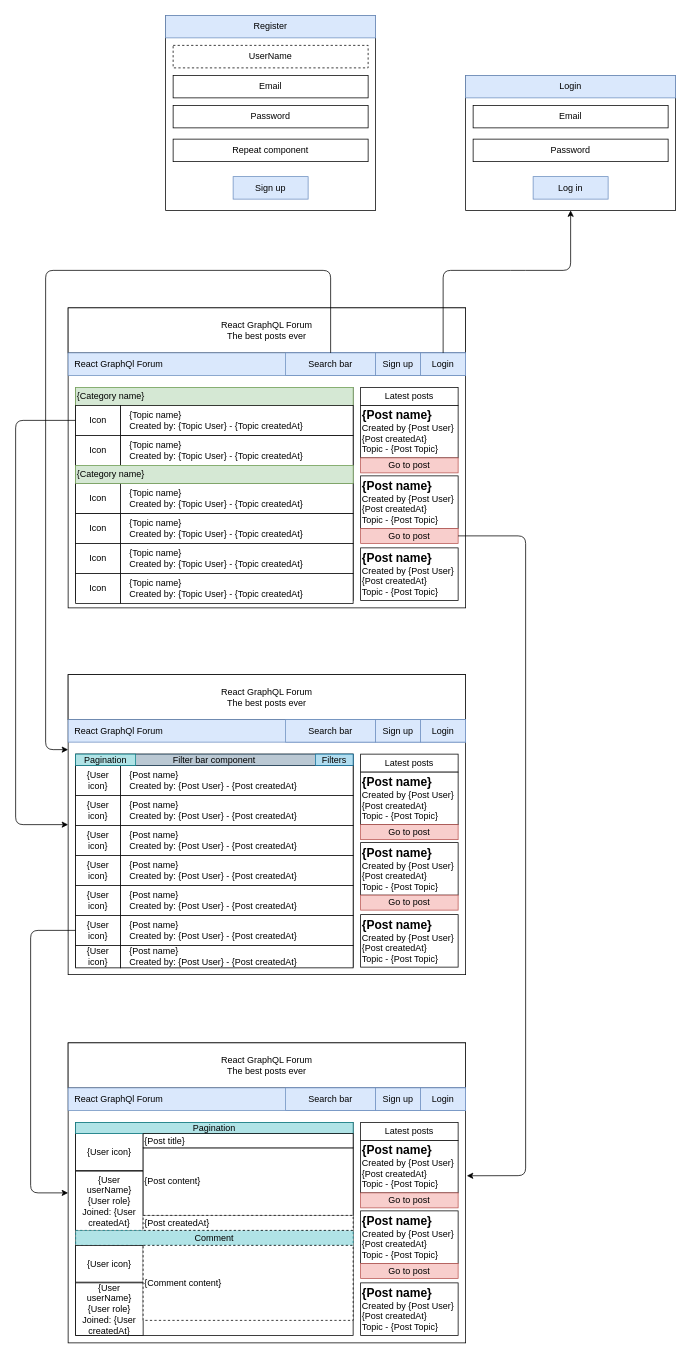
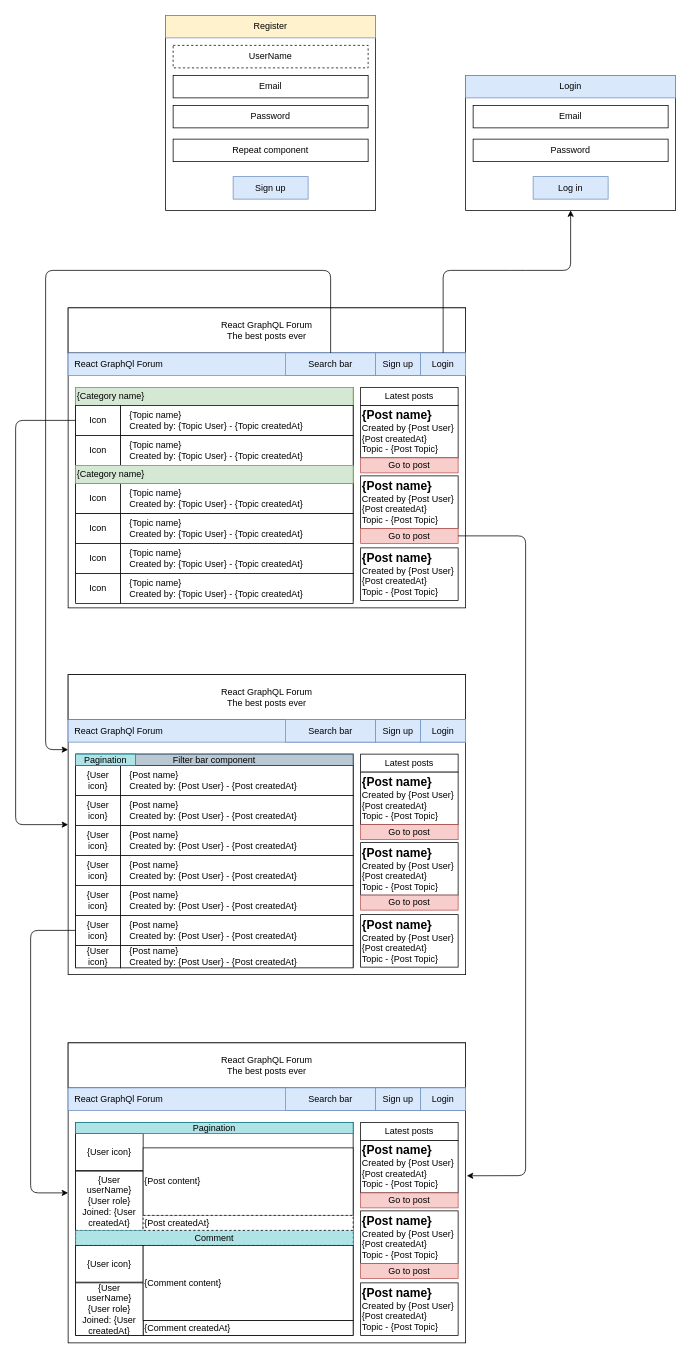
(270, 27) -> (270, 27)
(334, 760) -> none
(248, 1141) -> none
(248, 1283) -> (248, 1283)
none -> (248, 1328)
